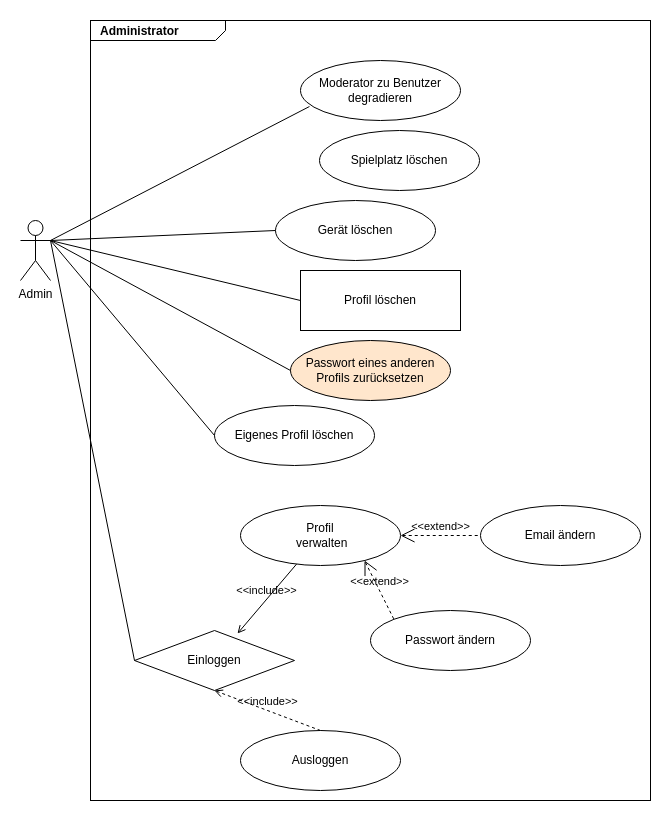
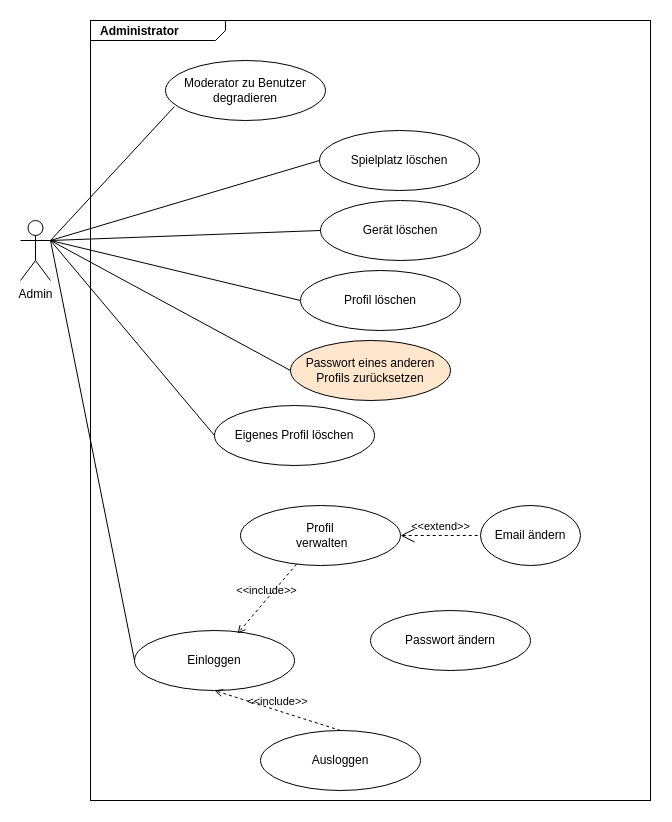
(381, 91) -> (246, 91)
none -> (188, 200)
(356, 231) -> (401, 231)
(381, 301) -> (381, 301)
(561, 536) -> (531, 536)
(379, 590) -> none
(268, 598) -> (268, 598)
(215, 661) -> (215, 661)
(321, 761) -> (341, 761)
